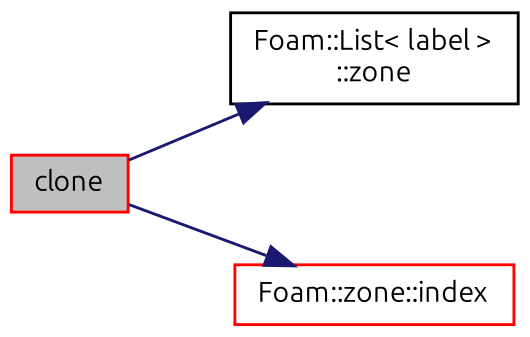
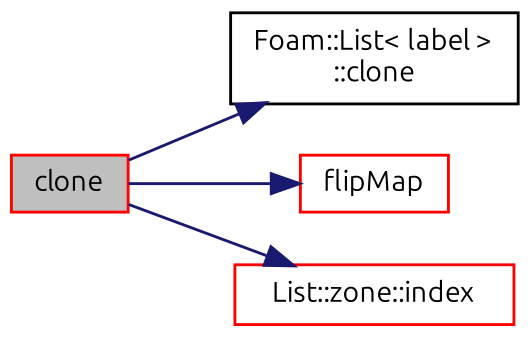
(374, 58) -> (374, 58)
none -> (374, 184)
(374, 295) -> (374, 295)
